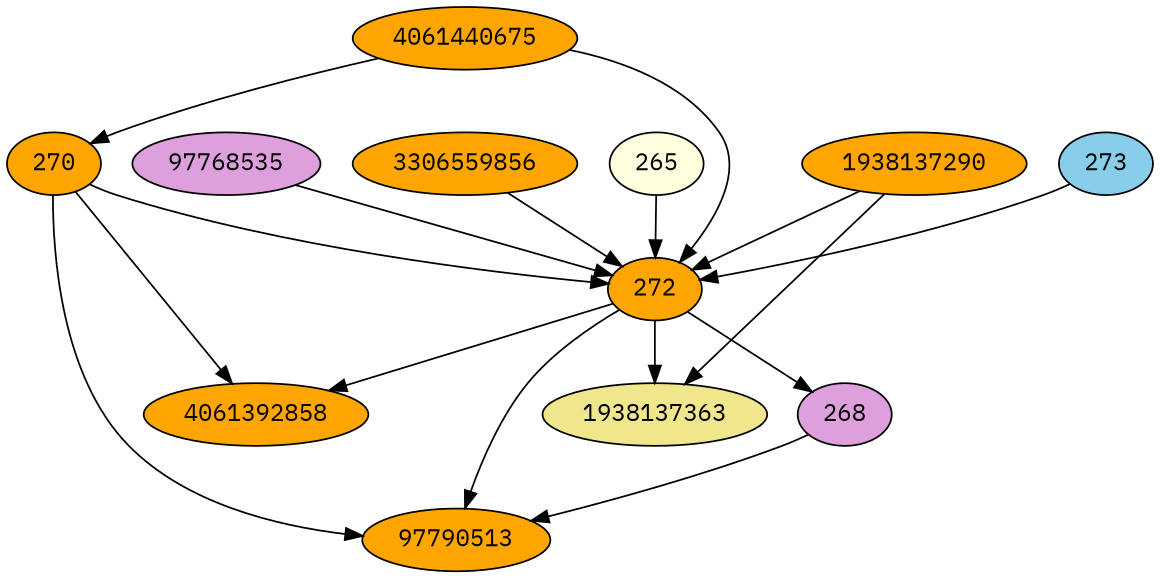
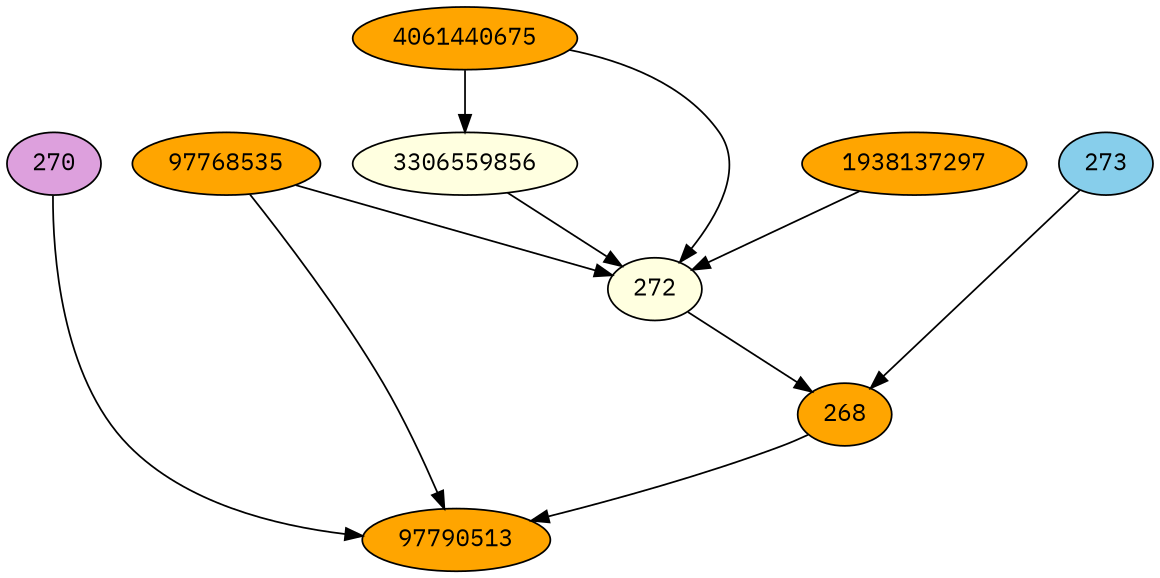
(241, 93) -> (465, 92)
(54, 164) -> (54, 164)
(226, 164) -> (226, 164)
(465, 164) -> (465, 164)
(657, 164) -> none
(914, 164) -> (914, 164)
(896, 238) -> (982, 283)
(337, 247) -> none
(655, 289) -> (655, 289)
(526, 385) -> (354, 337)
(256, 415) -> none
(655, 415) -> none
(845, 415) -> (845, 415)
